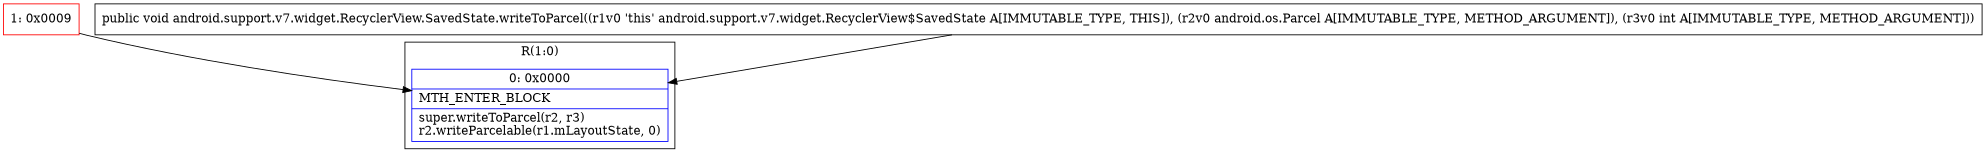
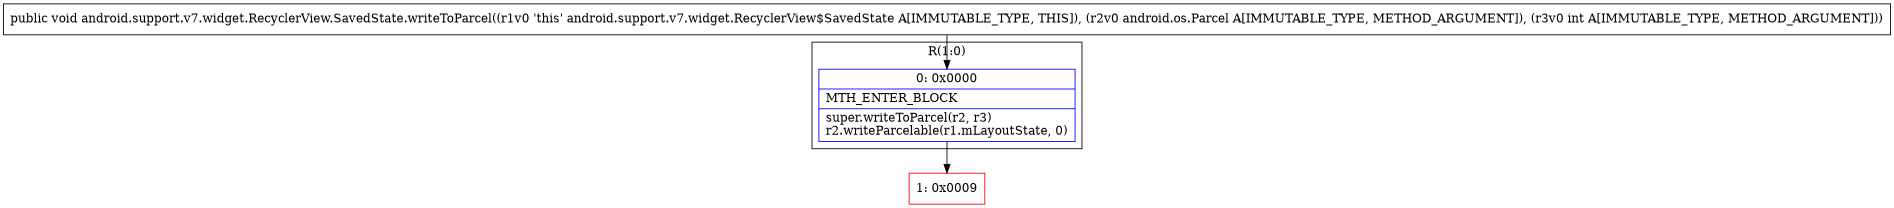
(240, 66) -> (947, 154)
